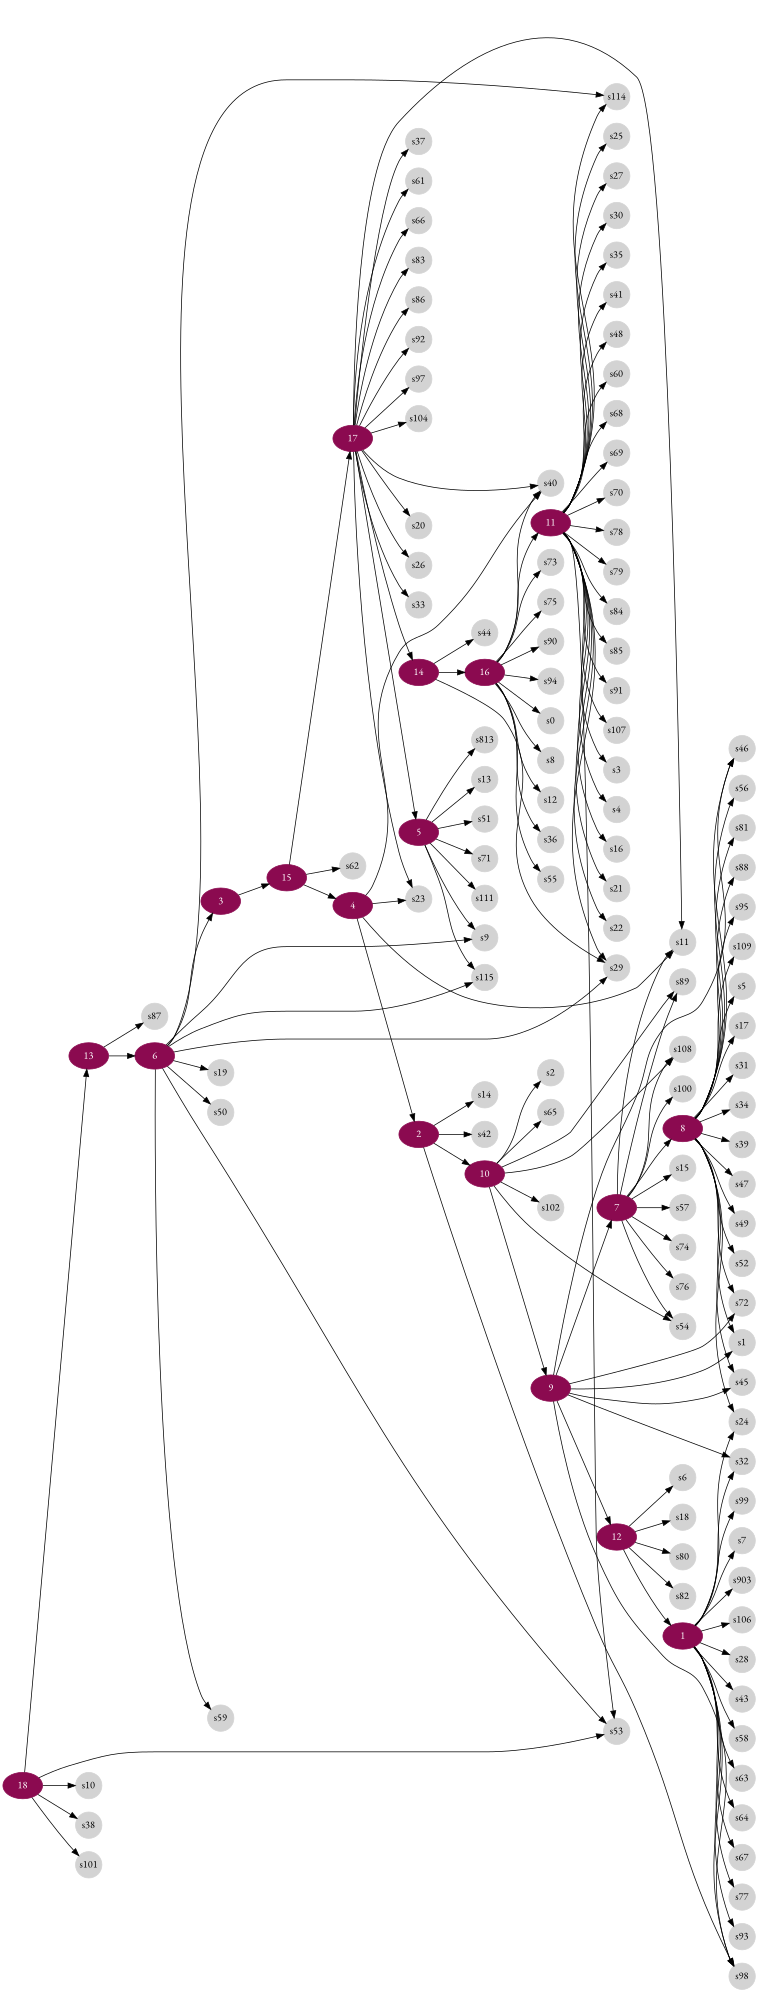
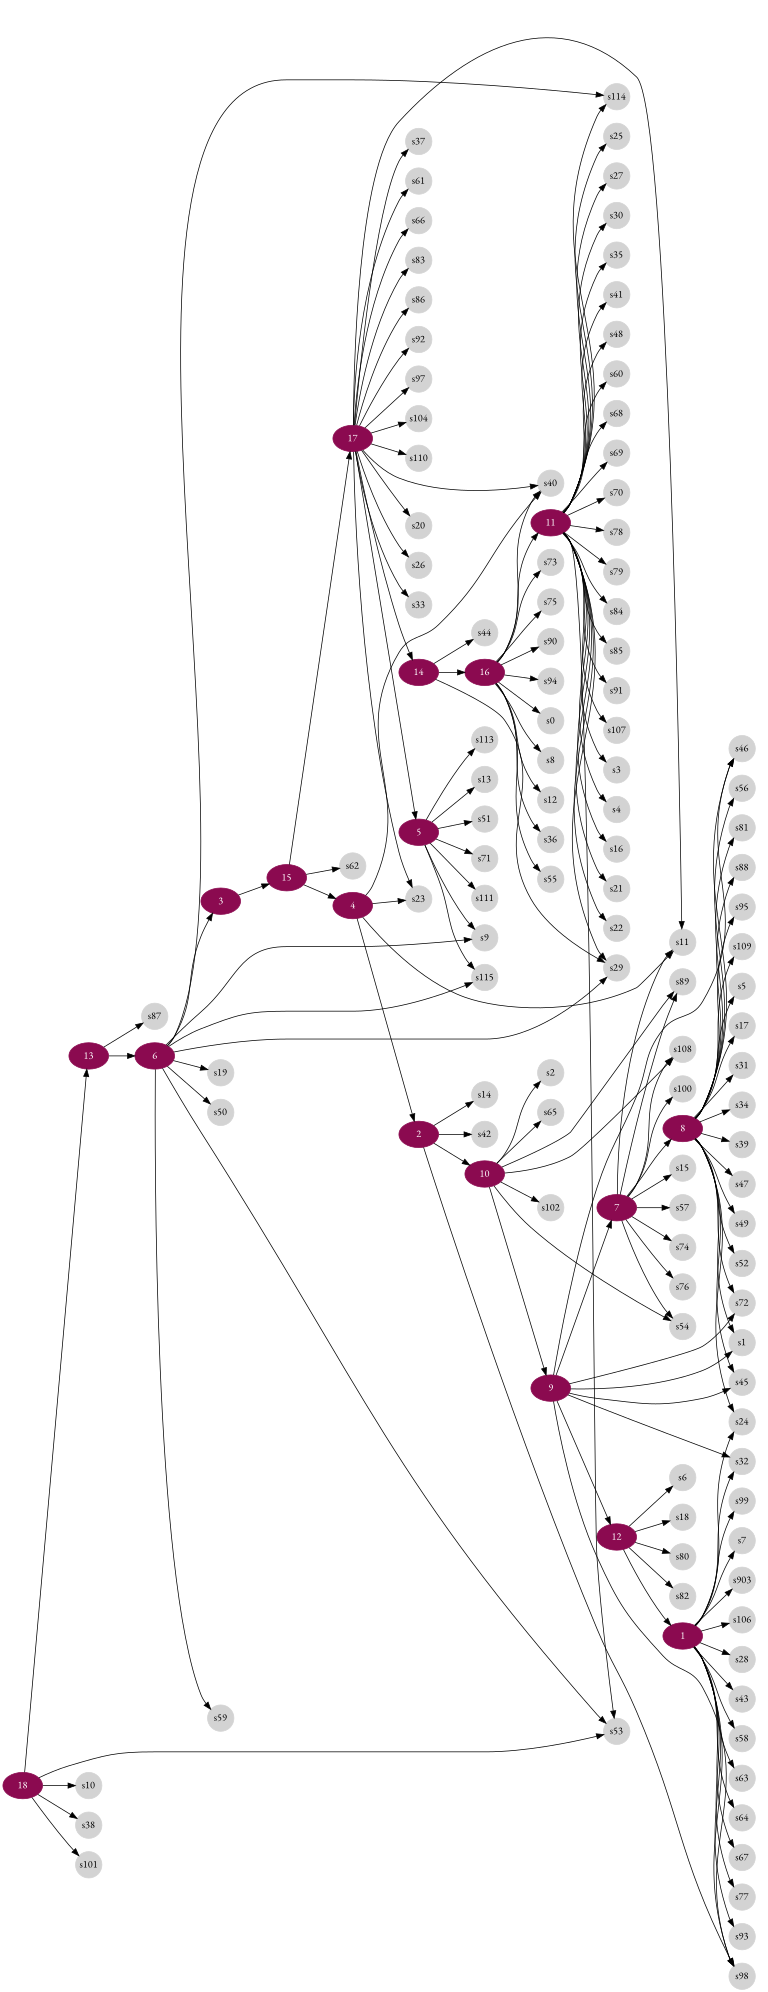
none -> (419, 458)
(485, 740) -> (485, 740)
